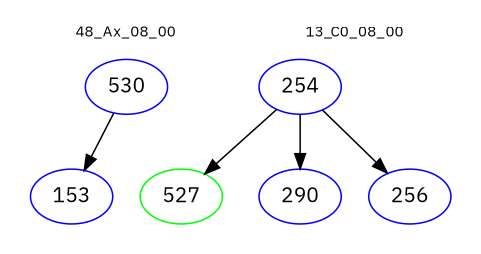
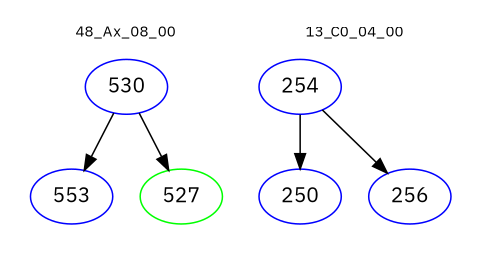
(355, 33) -> (355, 33)
(257, 127) -> (150, 135)
(72, 197) -> (72, 197)
(300, 197) -> (300, 197)
